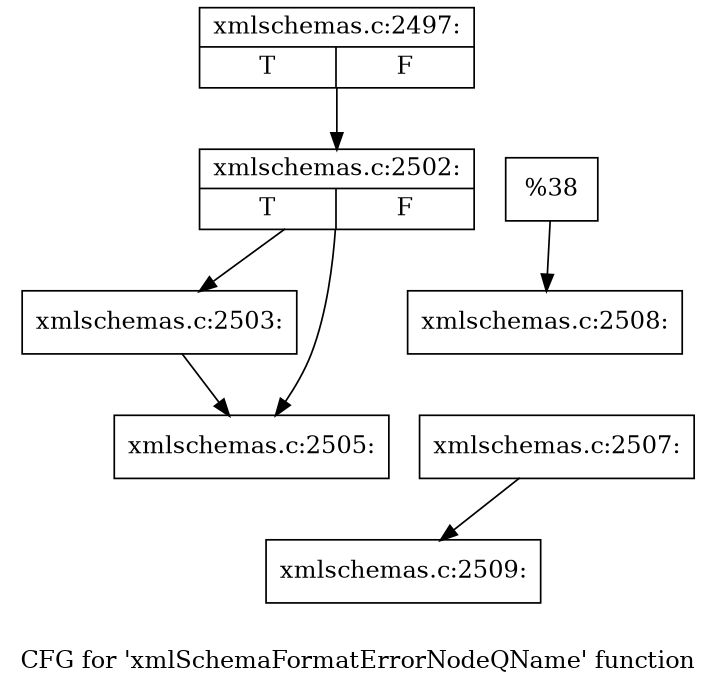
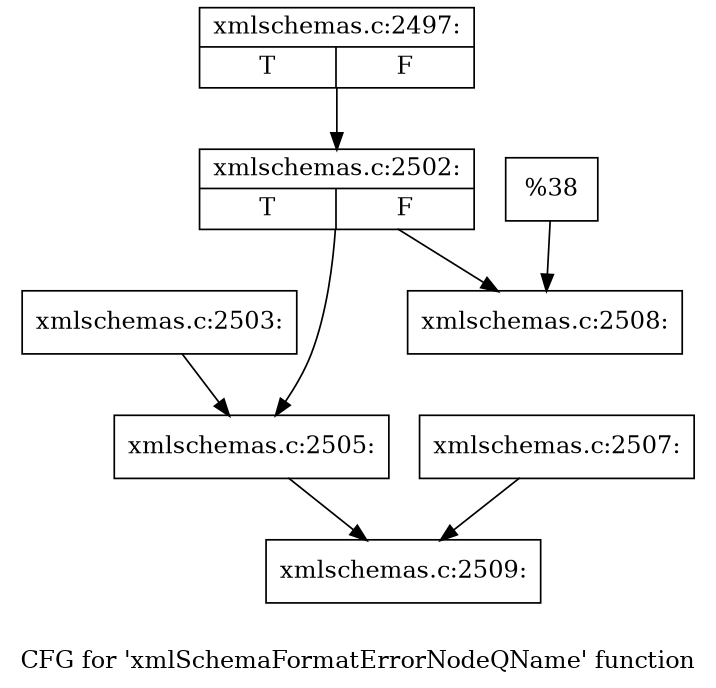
(249, 255) -> (441, 256)
none -> (321, 504)
